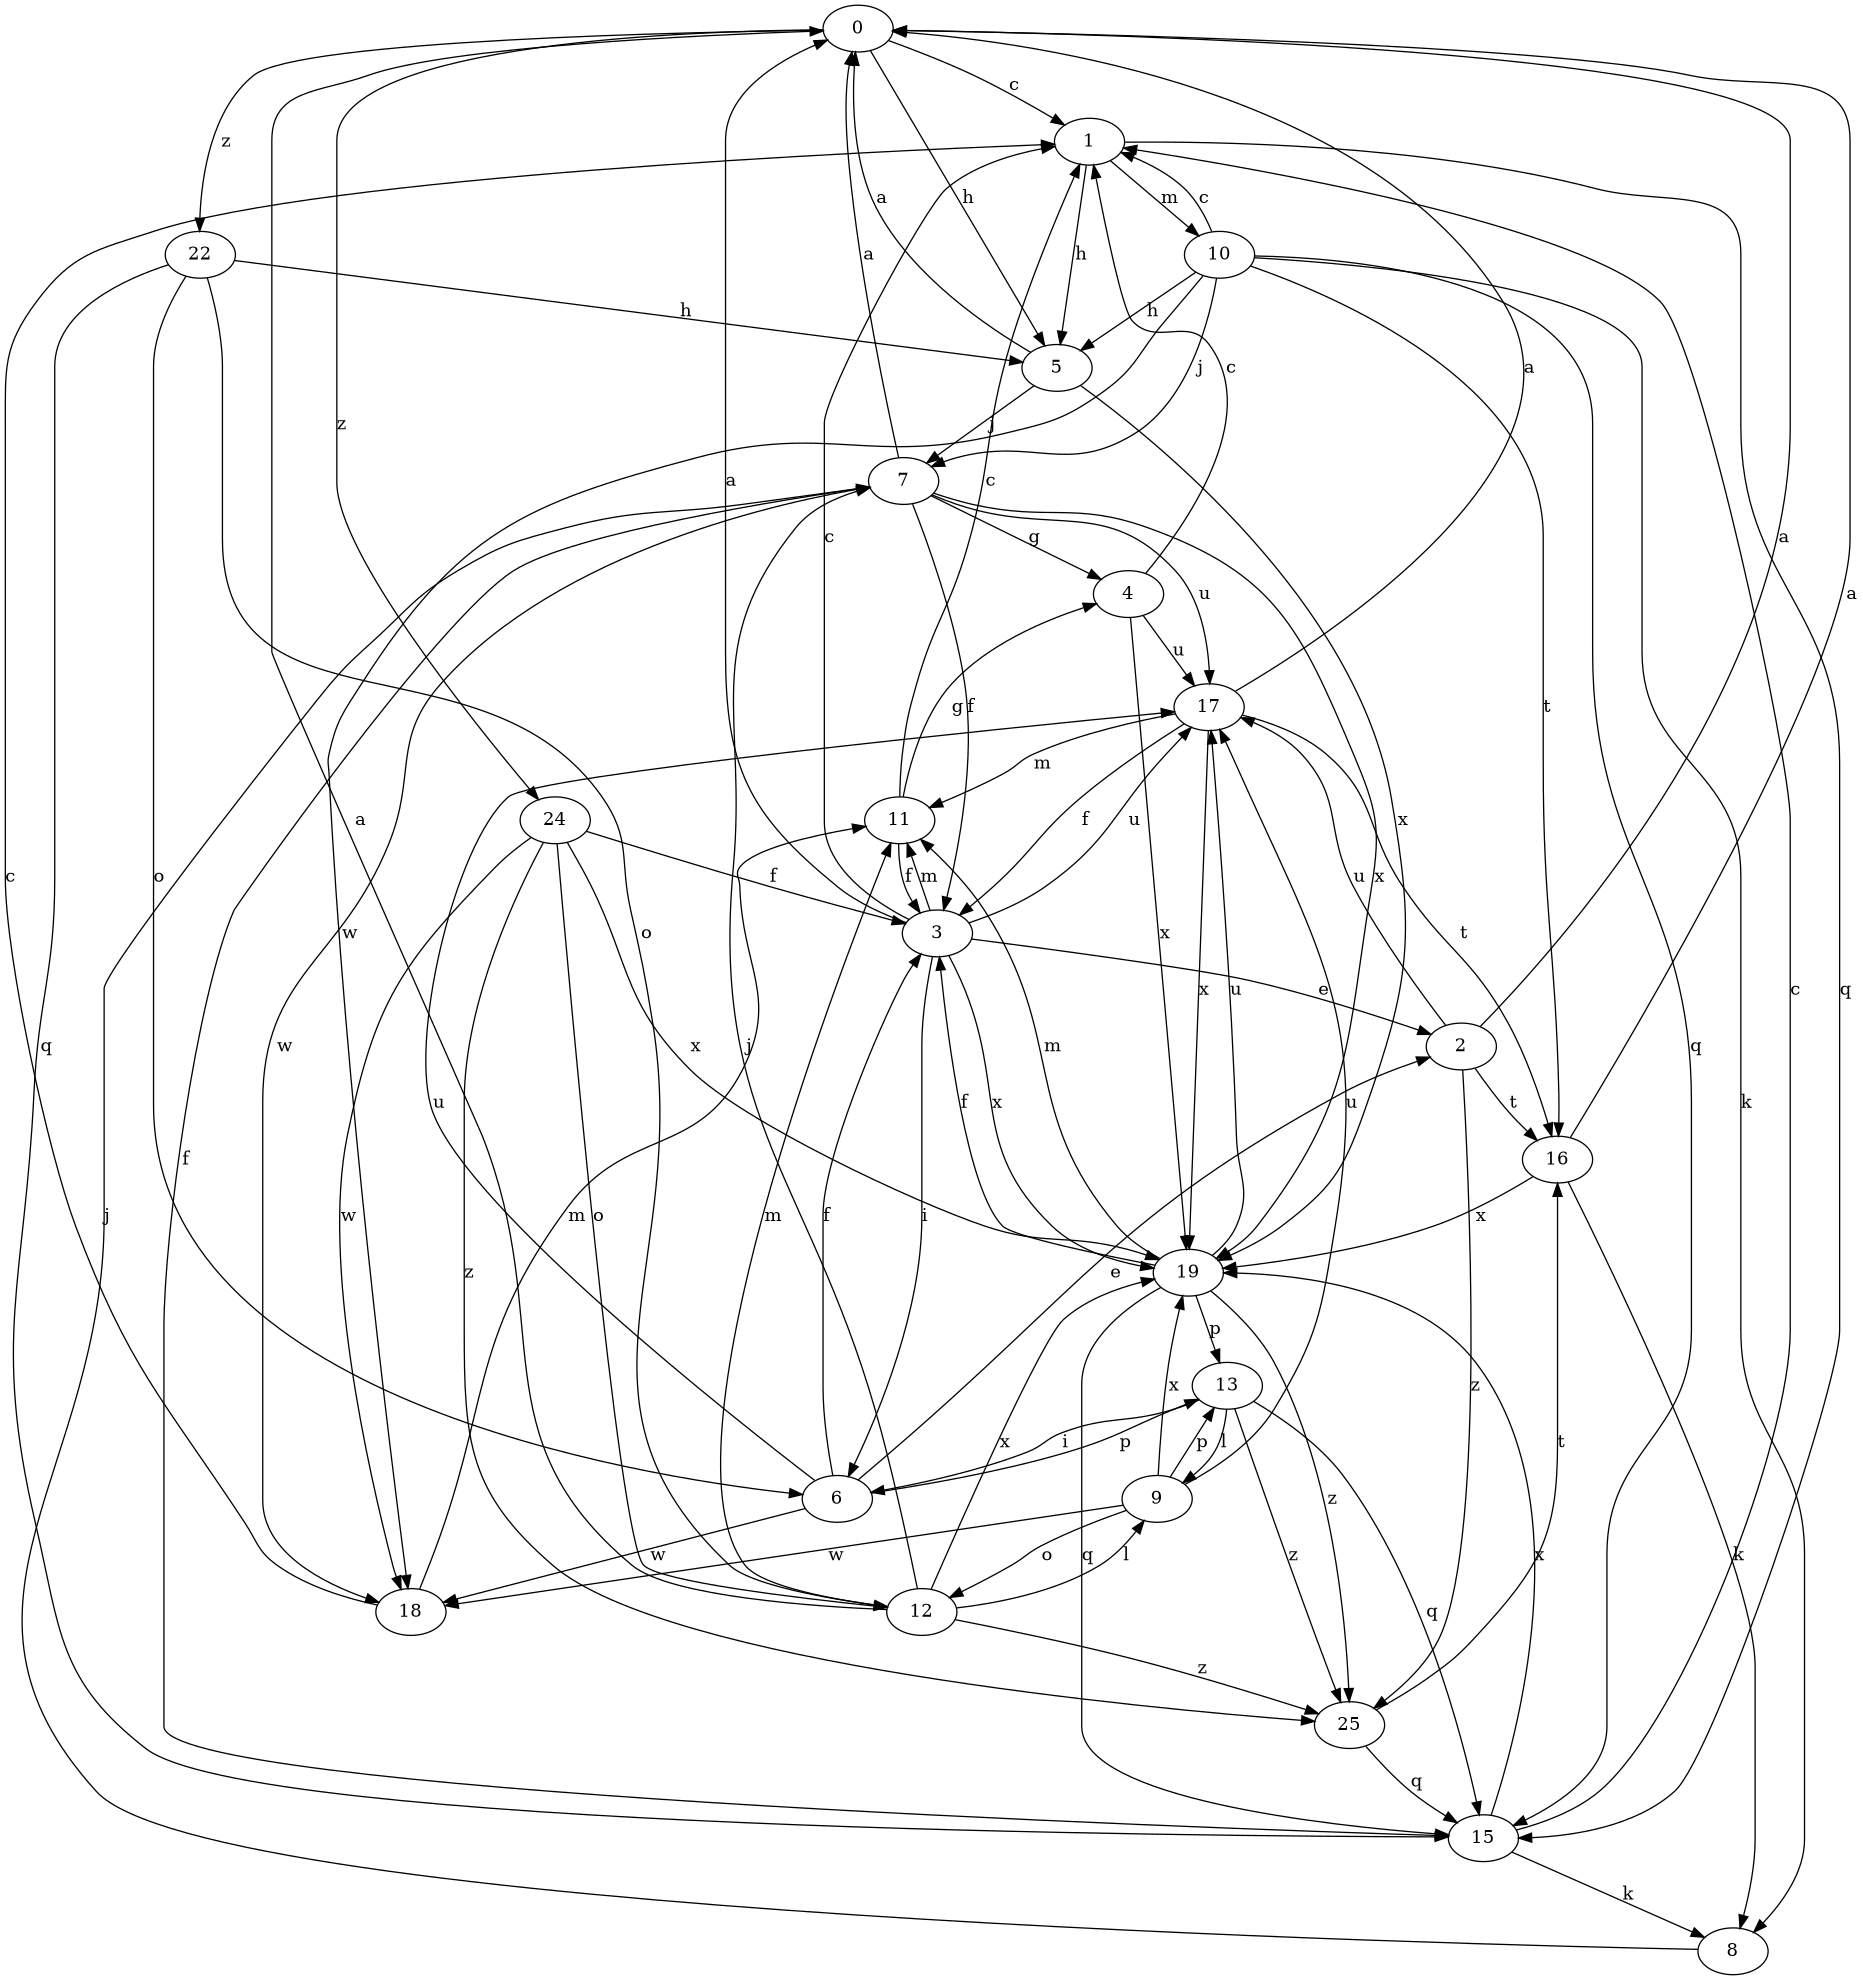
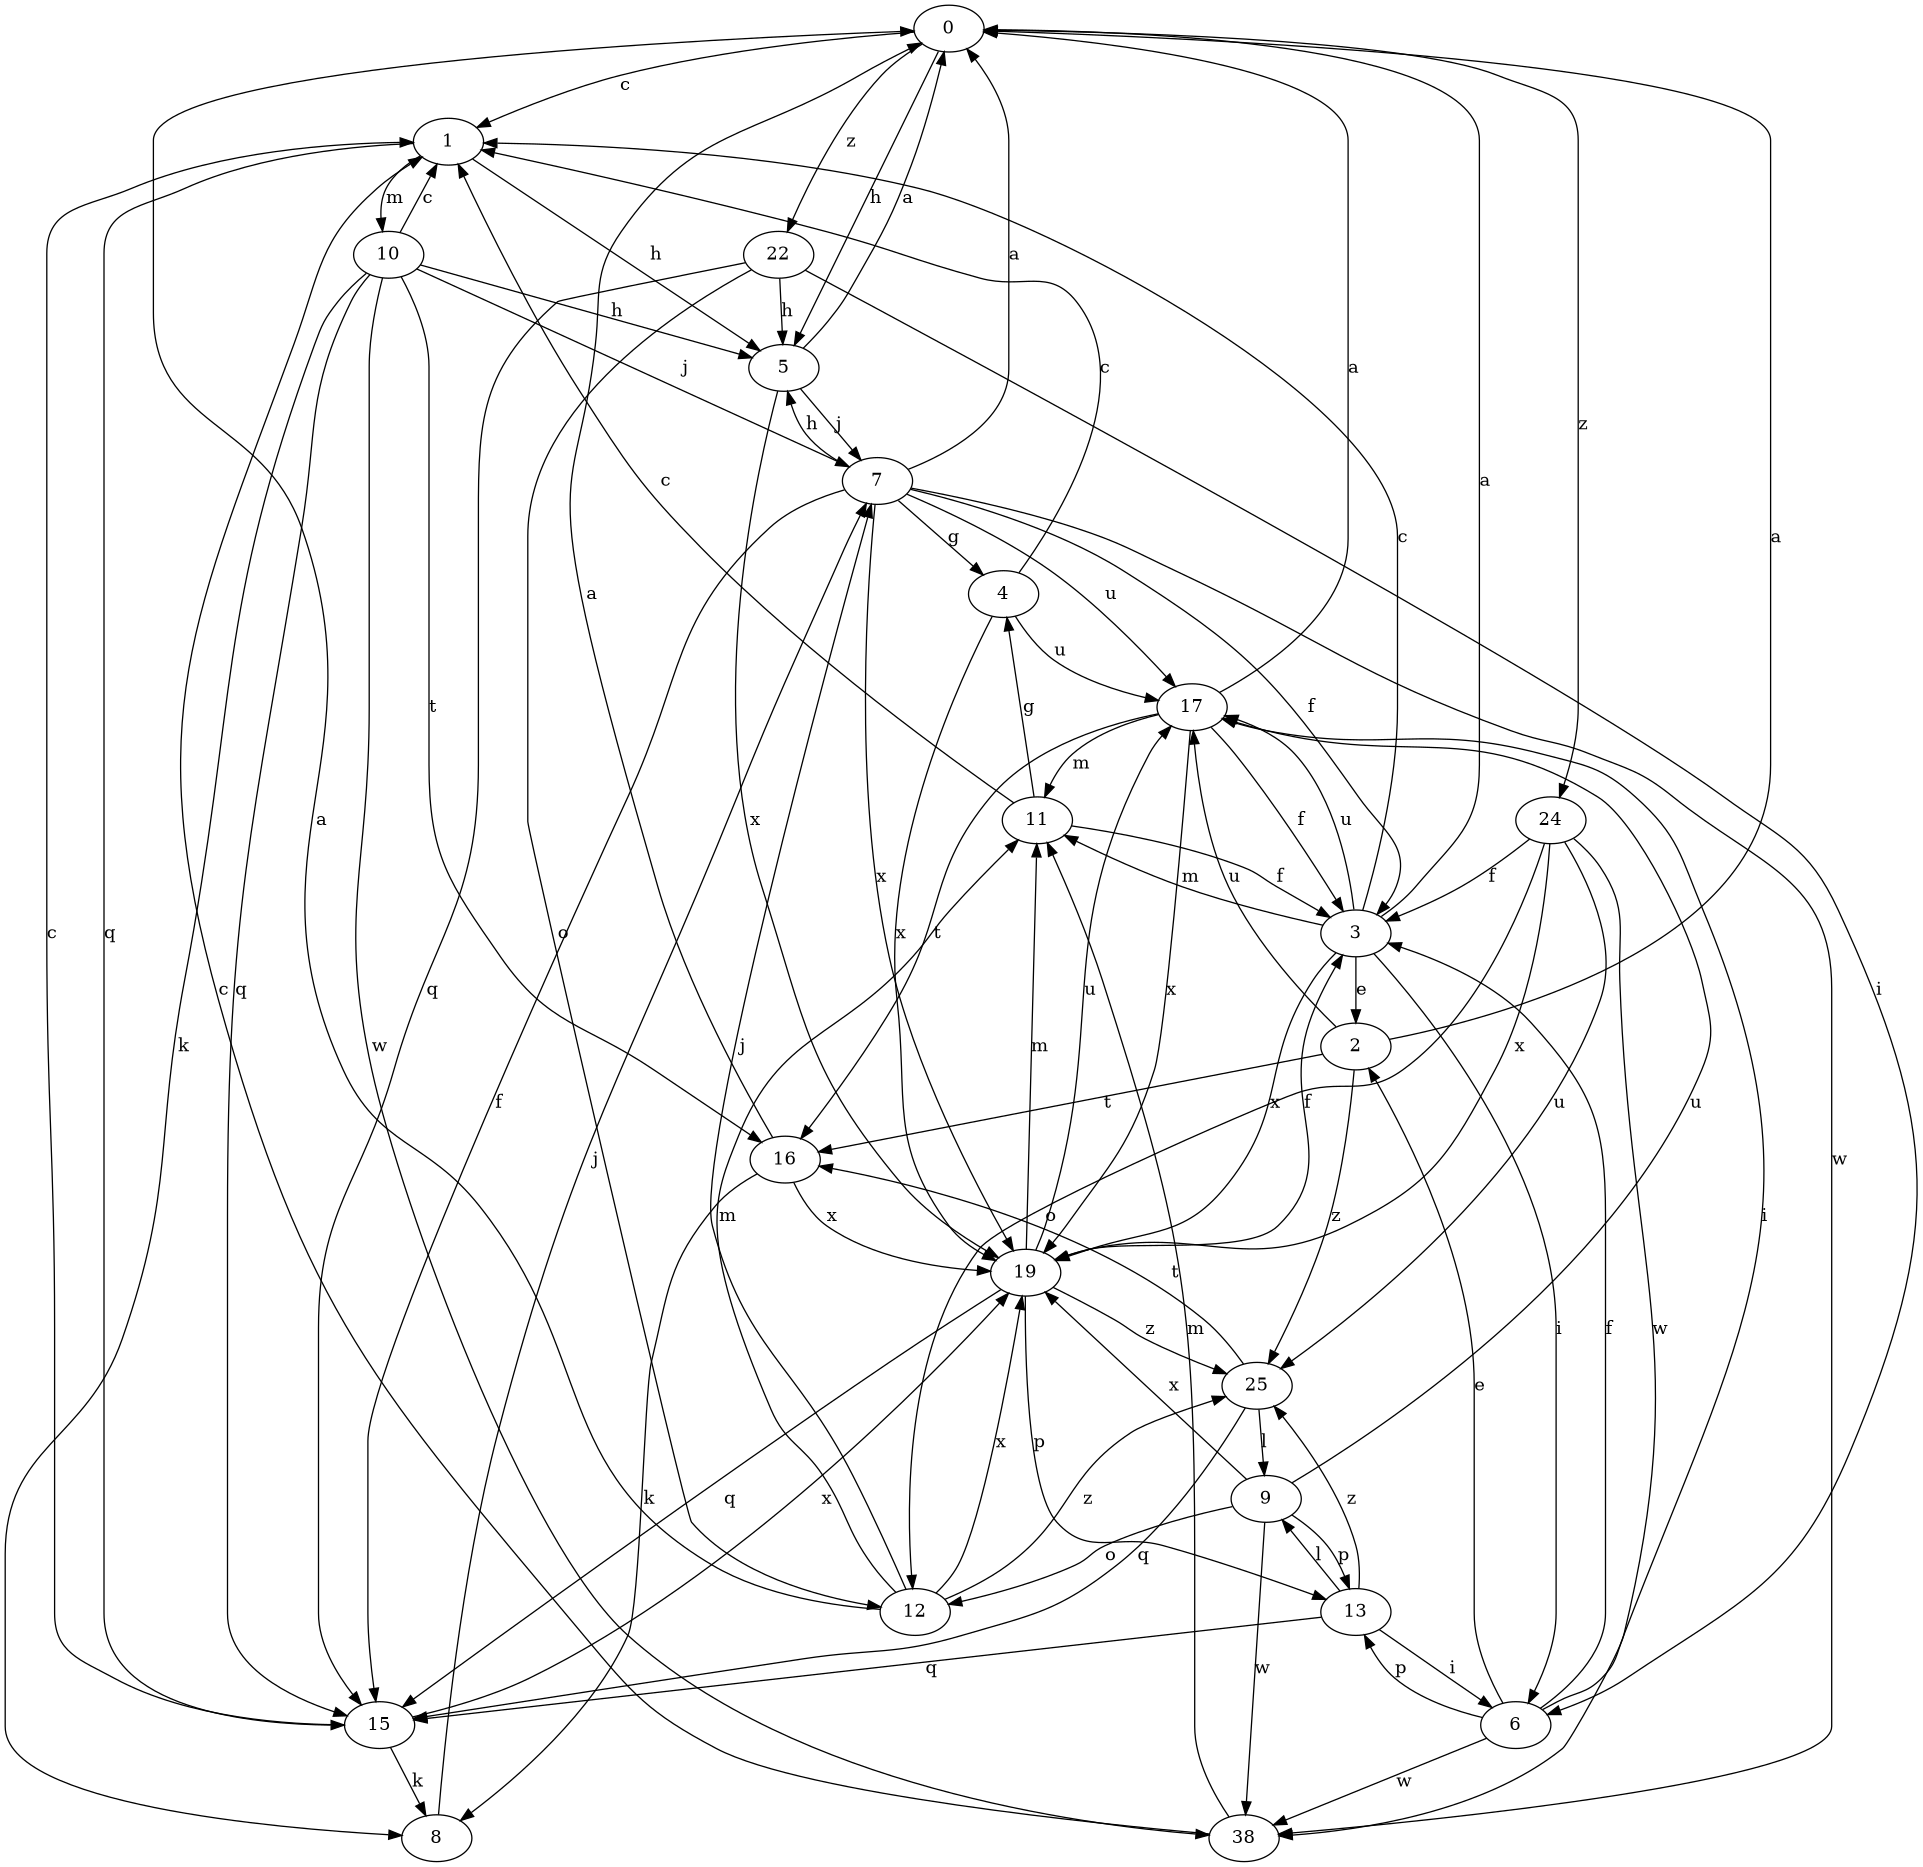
none -> (811, 440)
(159, 877) -> (1879, 990)
(440, 1103) -> (1765, 1216)
(469, 1273) -> (1560, 1103)
(1054, 1586) -> (1261, 1436)
(411, 1612) -> (1244, 1838)
